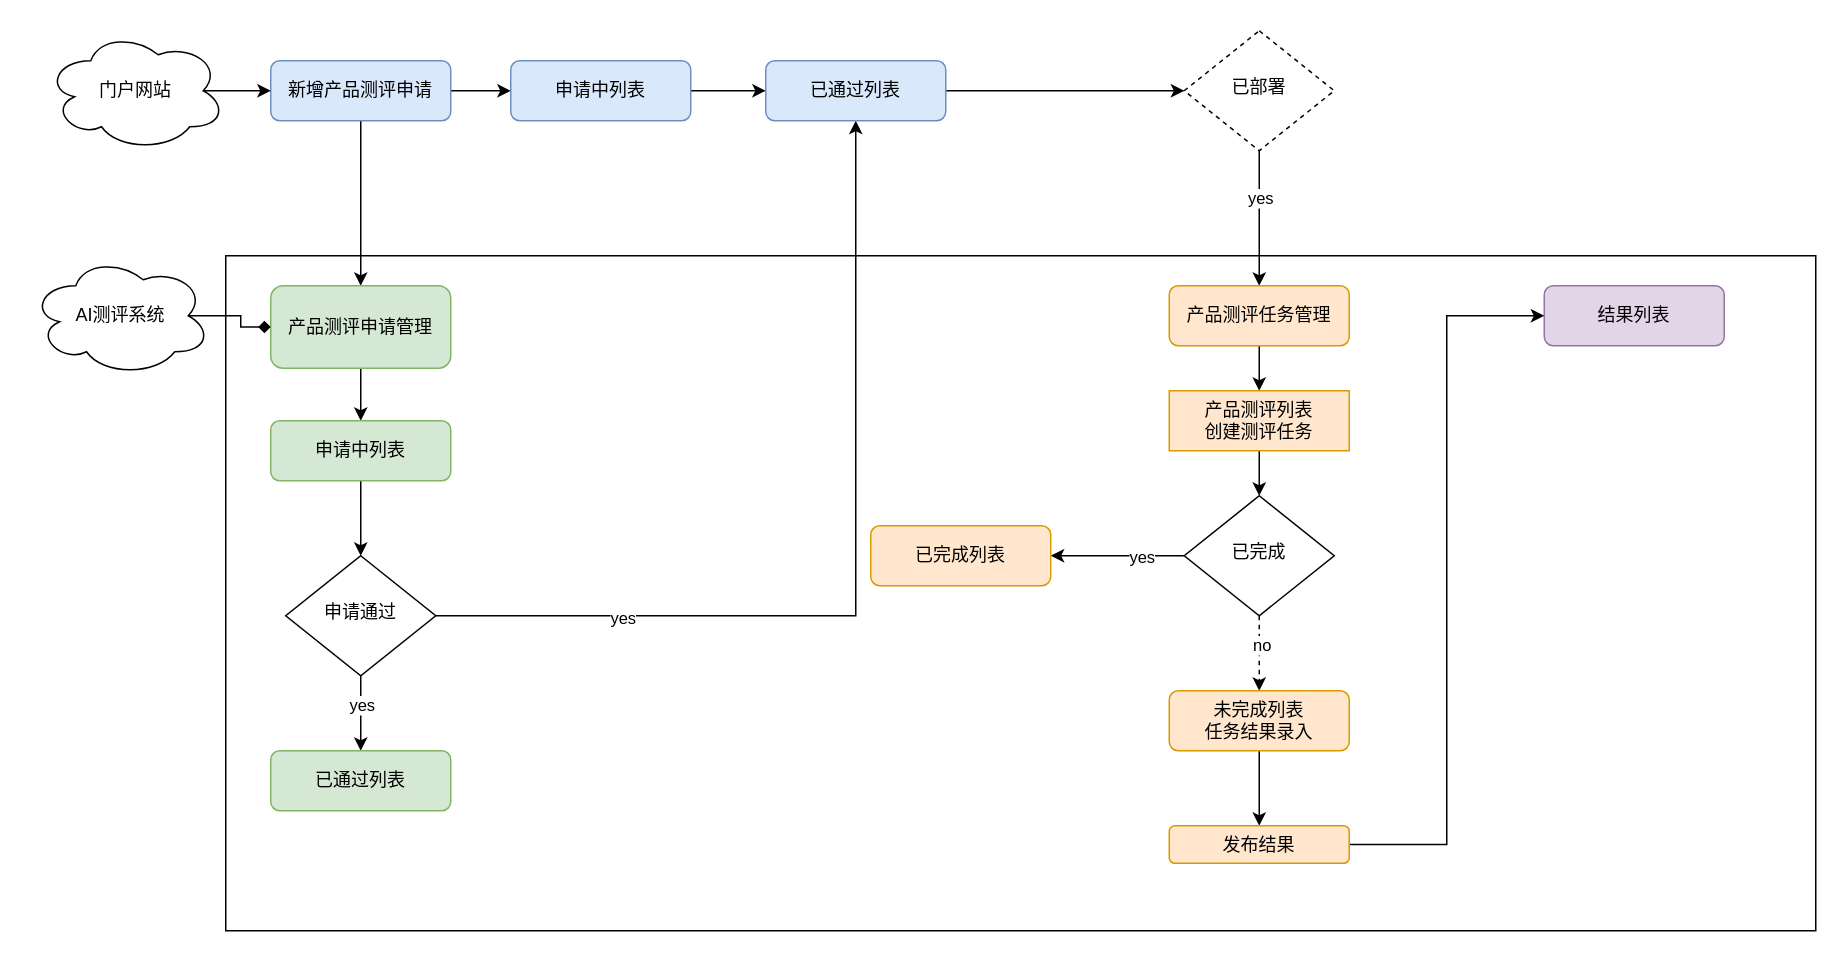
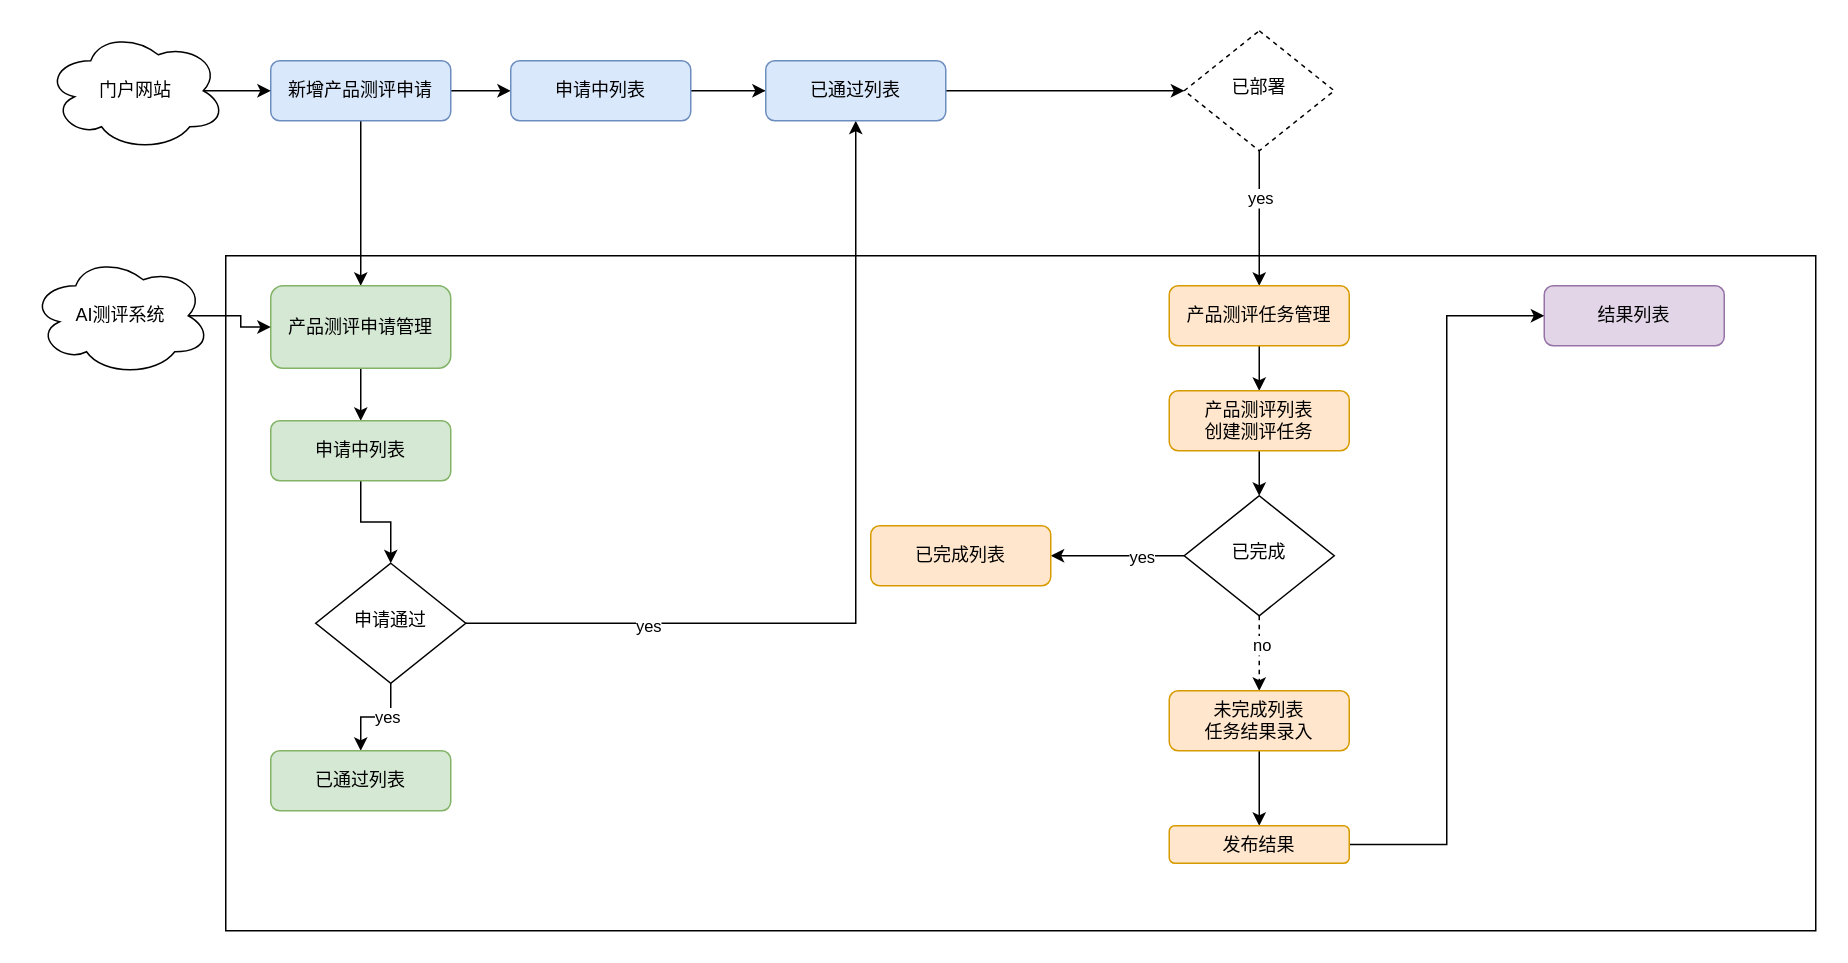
(258, 327) -> (259, 327)
(1259, 421) -> (1259, 421)
(361, 616) -> (391, 623)
